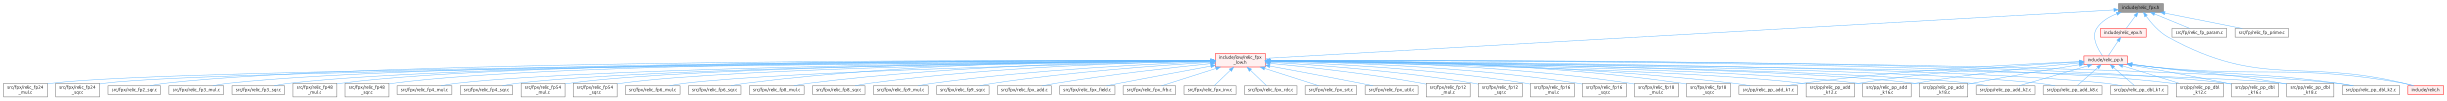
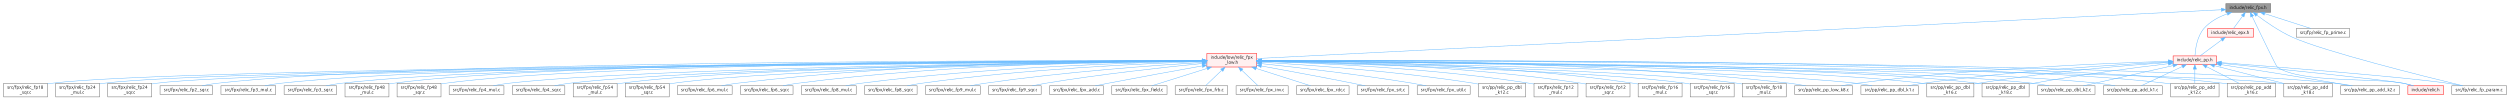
(2151, 75) -> (2342, 72)
(2073, 90) -> (1824, 90)
